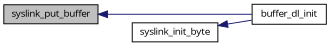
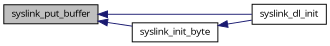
(289, 14) -> (289, 14)
none -> (120, 24)
